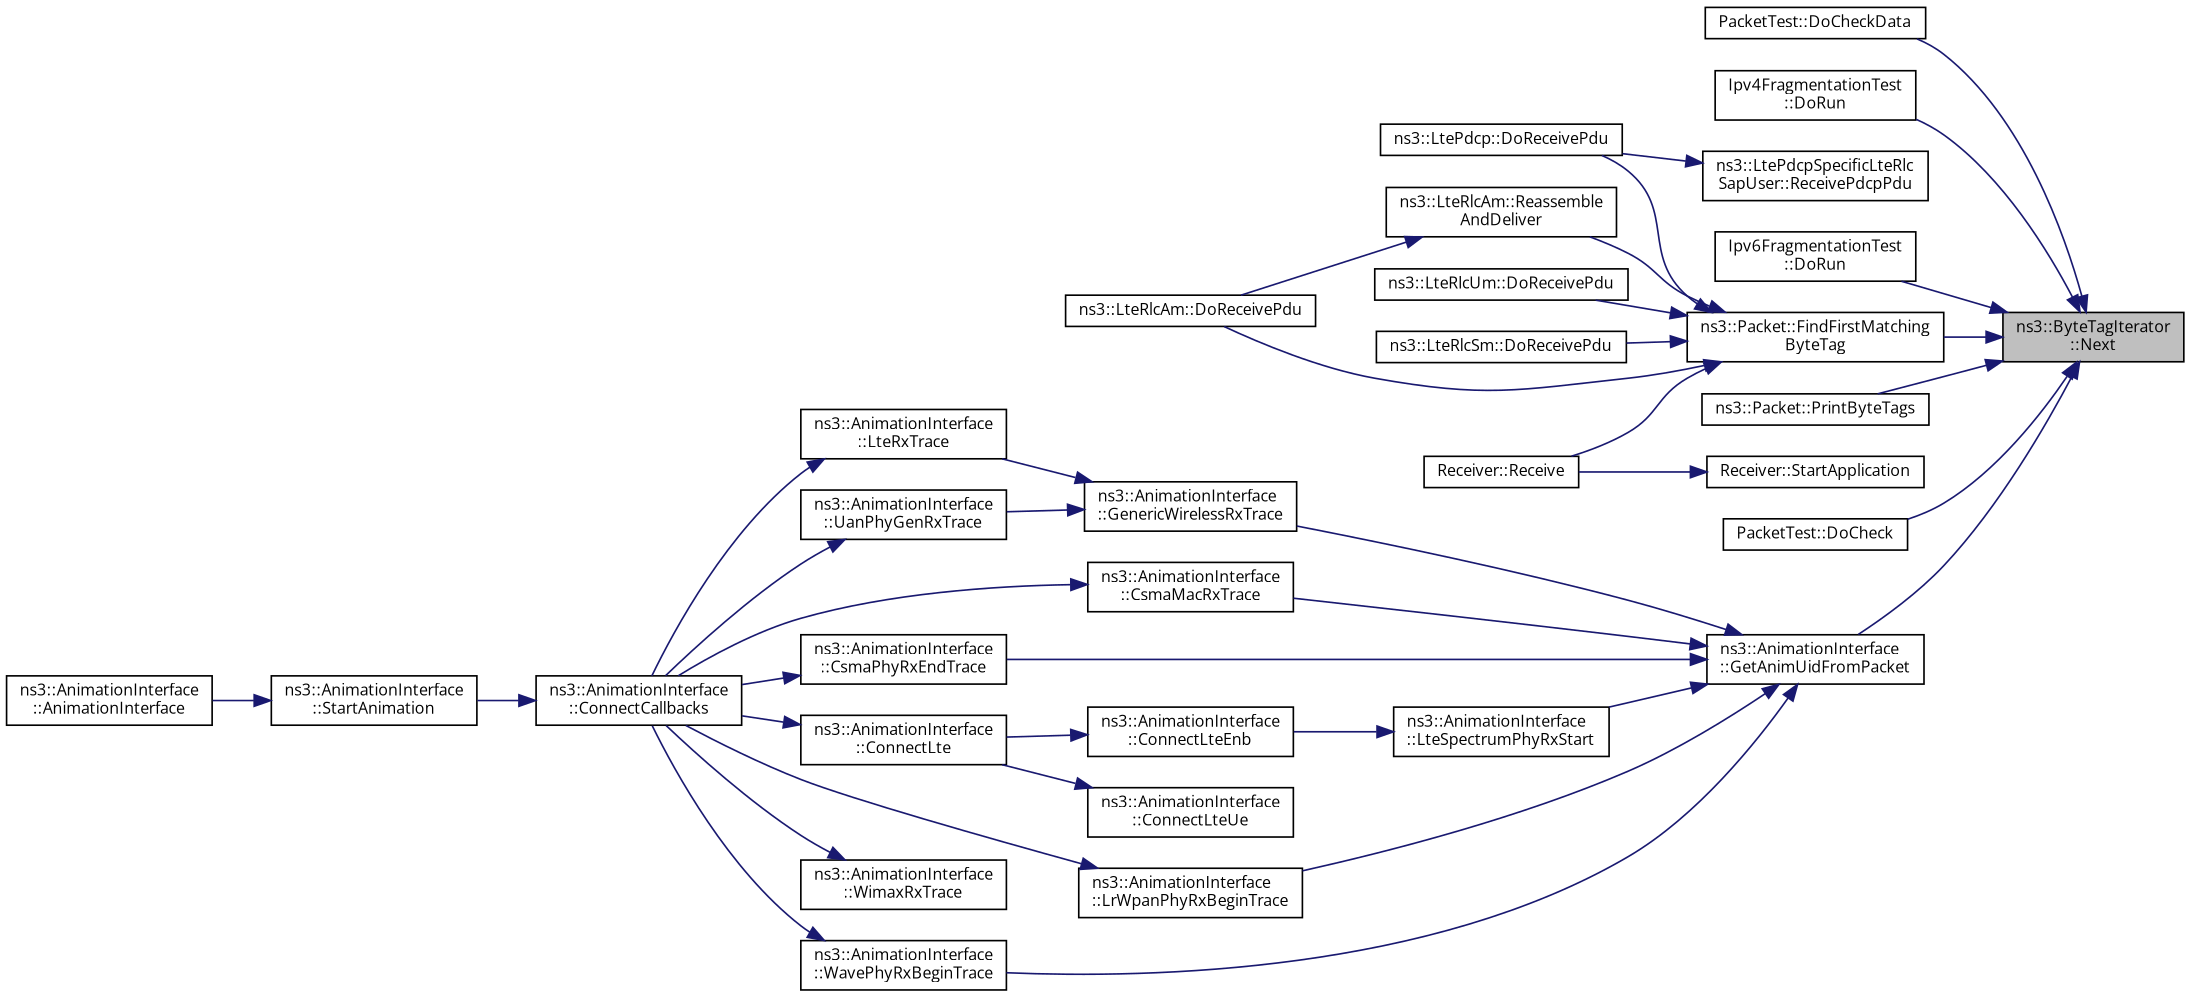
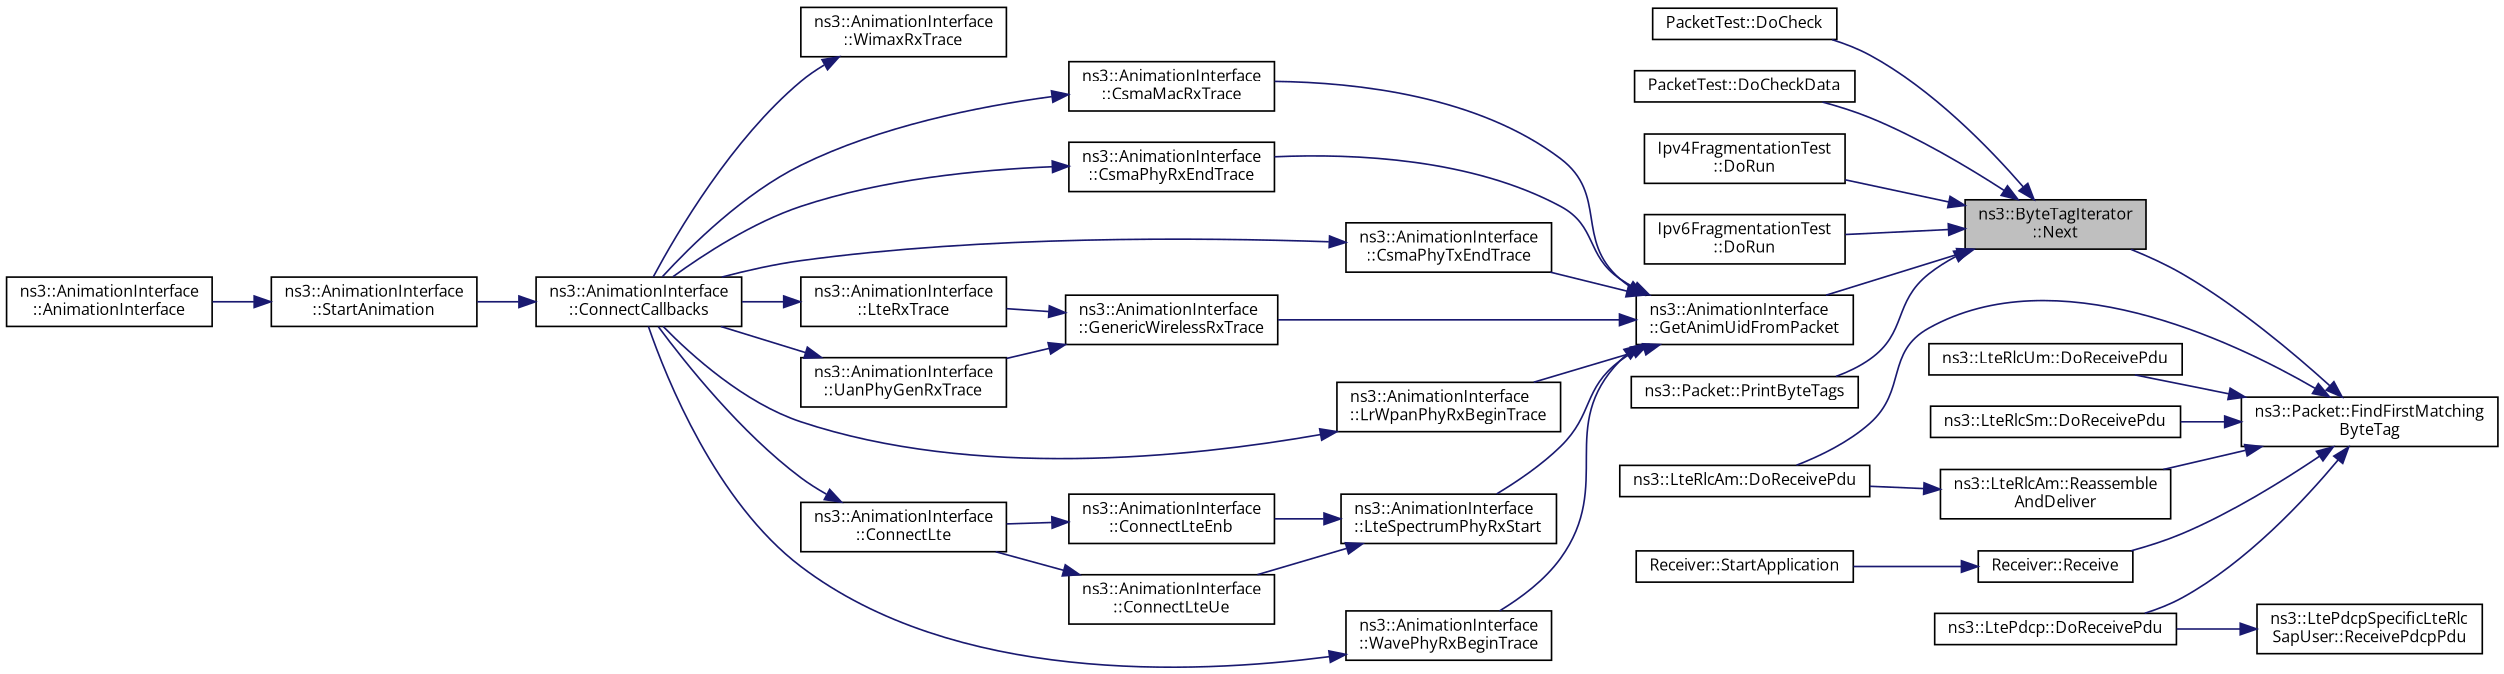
none -> (1449, 247)
(1965, 337) -> (2236, 309)
(1635, 472) -> (1907, 567)
none -> (1302, 562)
